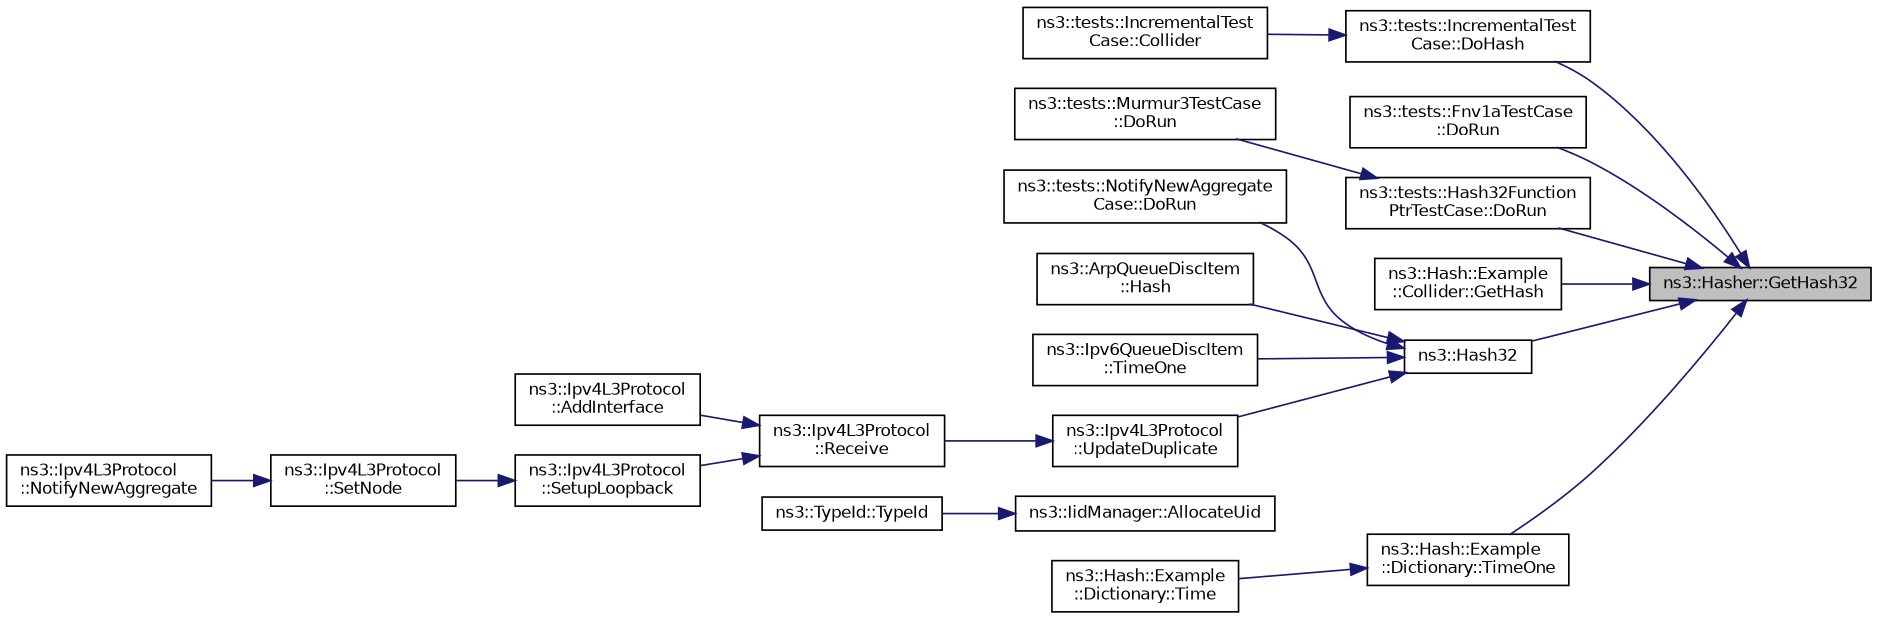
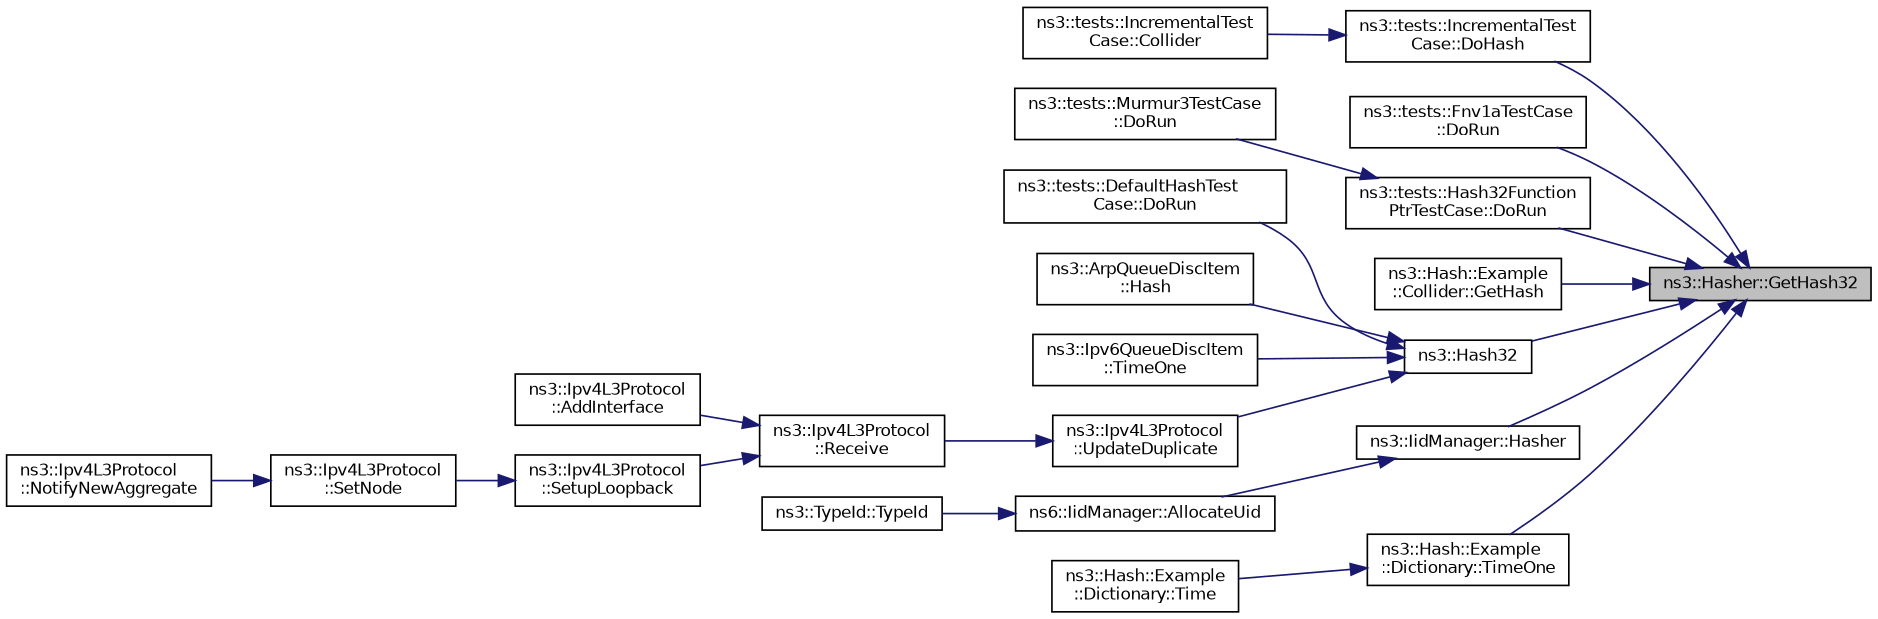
(1145, 197) -> (1145, 197)
none -> (1468, 443)
(1145, 514) -> (1145, 514)
